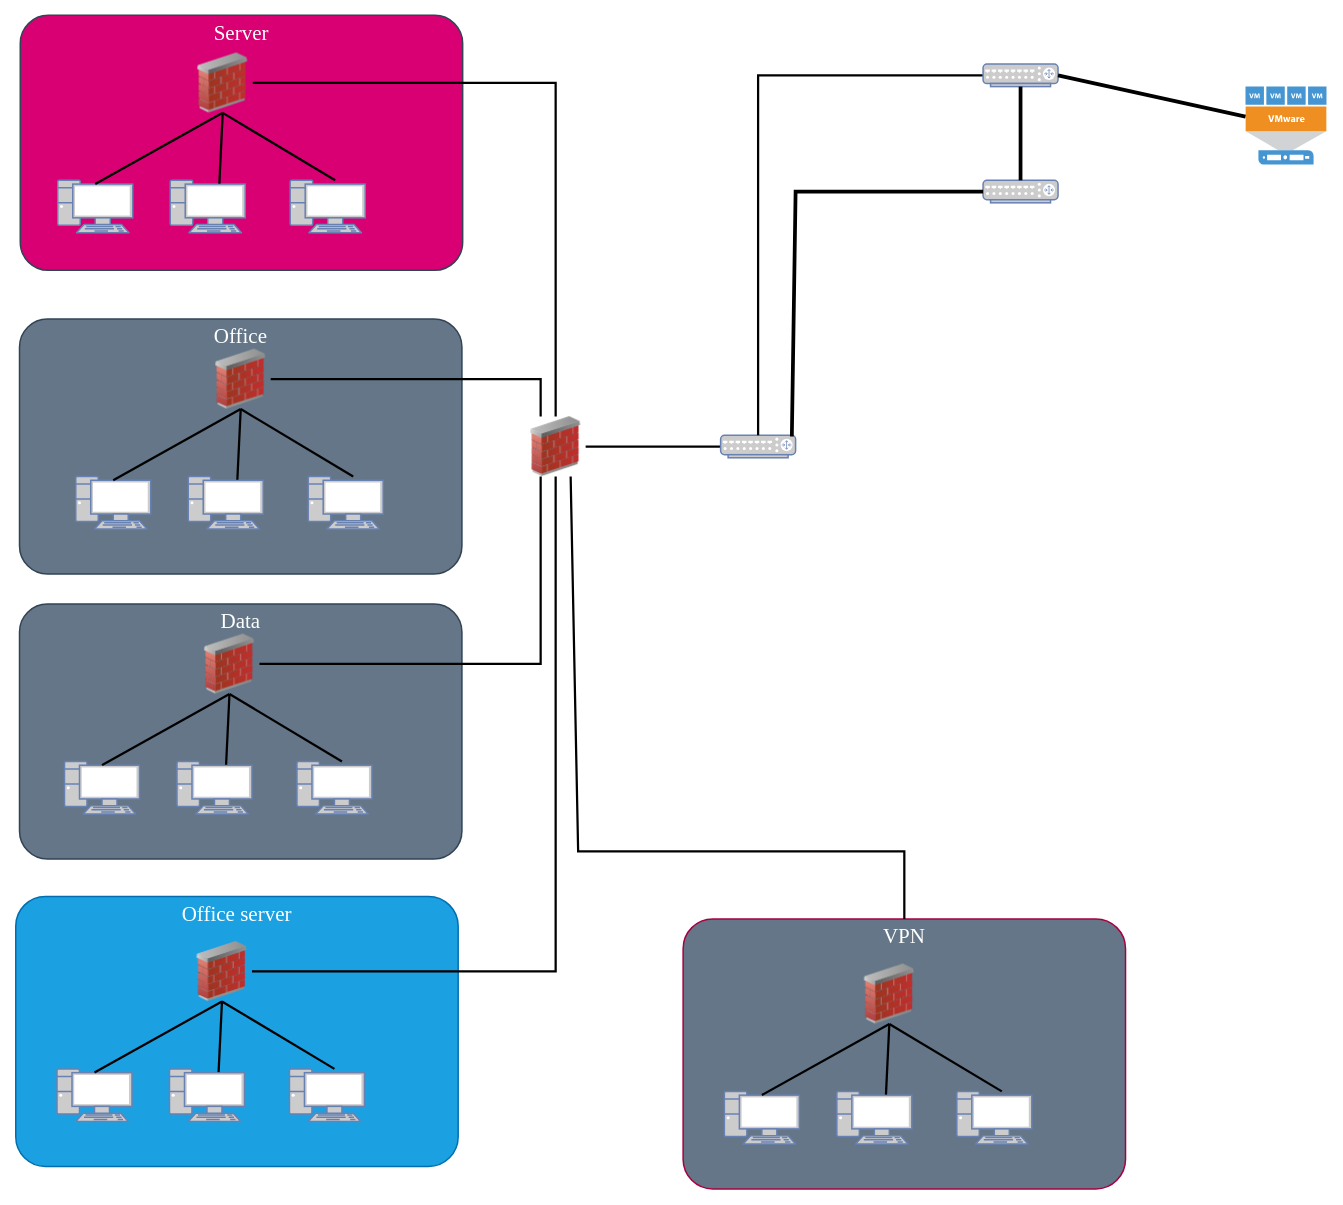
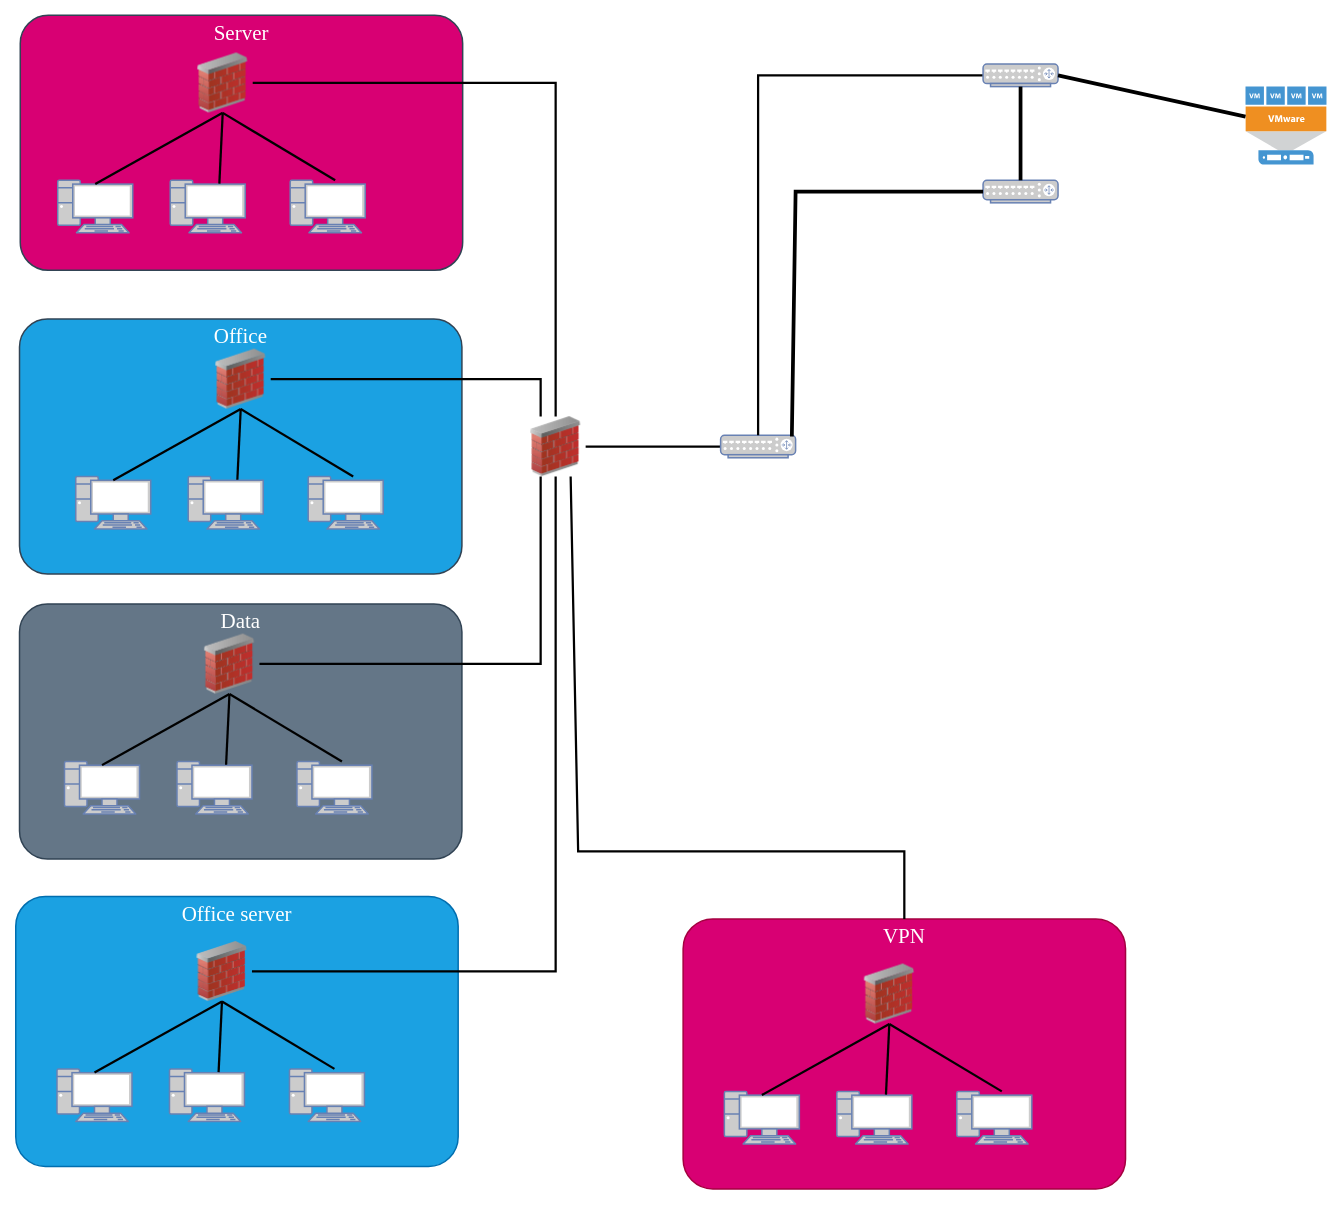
(240, 447) -> (240, 447)
(904, 1054) -> (904, 1054)
